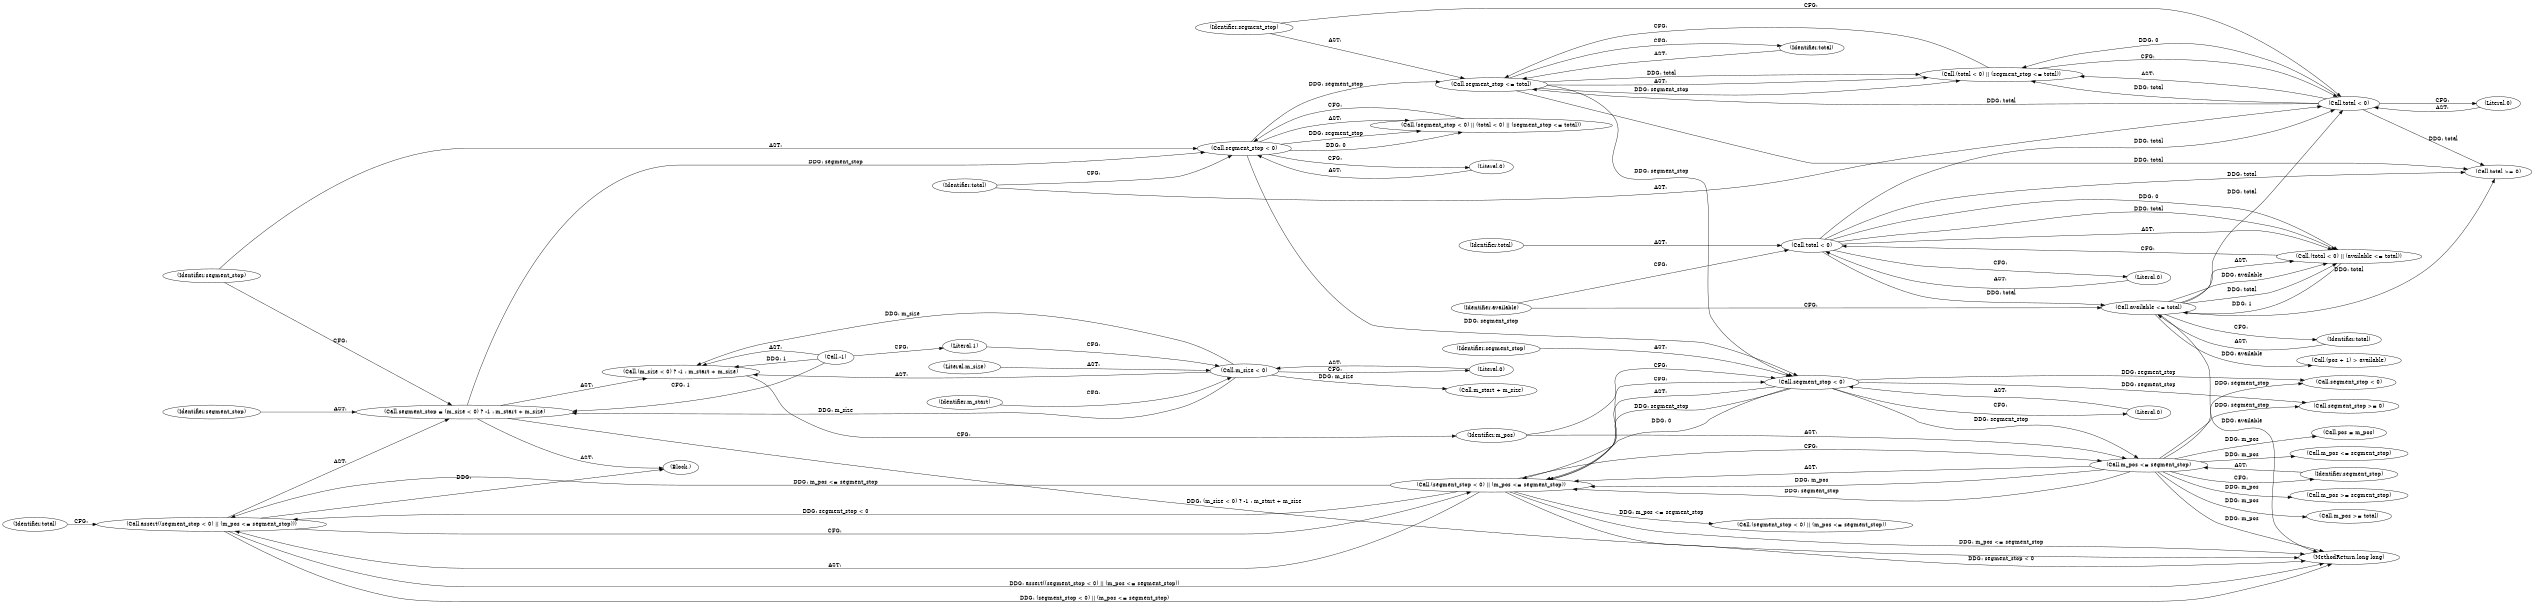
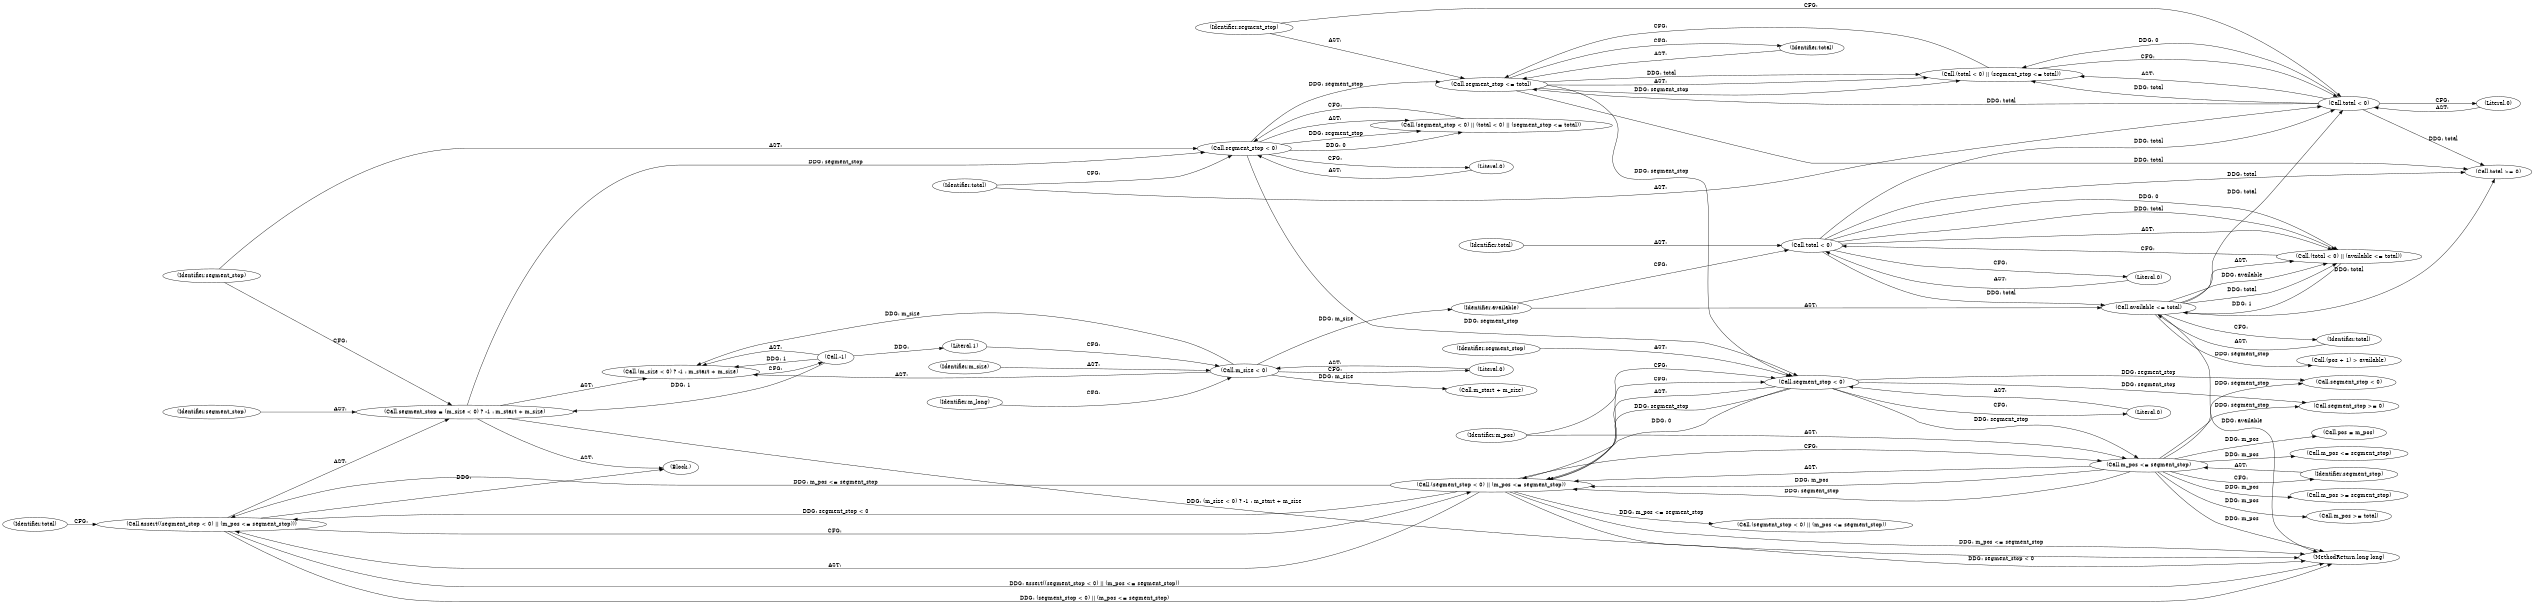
(1812, 305) -> (1812, 305)
(903, 347) -> (903, 347)
(2242, 354) -> (2242, 354)
(965, 367) -> (965, 367)
(681, 385) -> (681, 385)
(965, 402) -> (965, 402)
(910, 414) -> (1350, 326)
(1089, 438) -> (787, 371)
